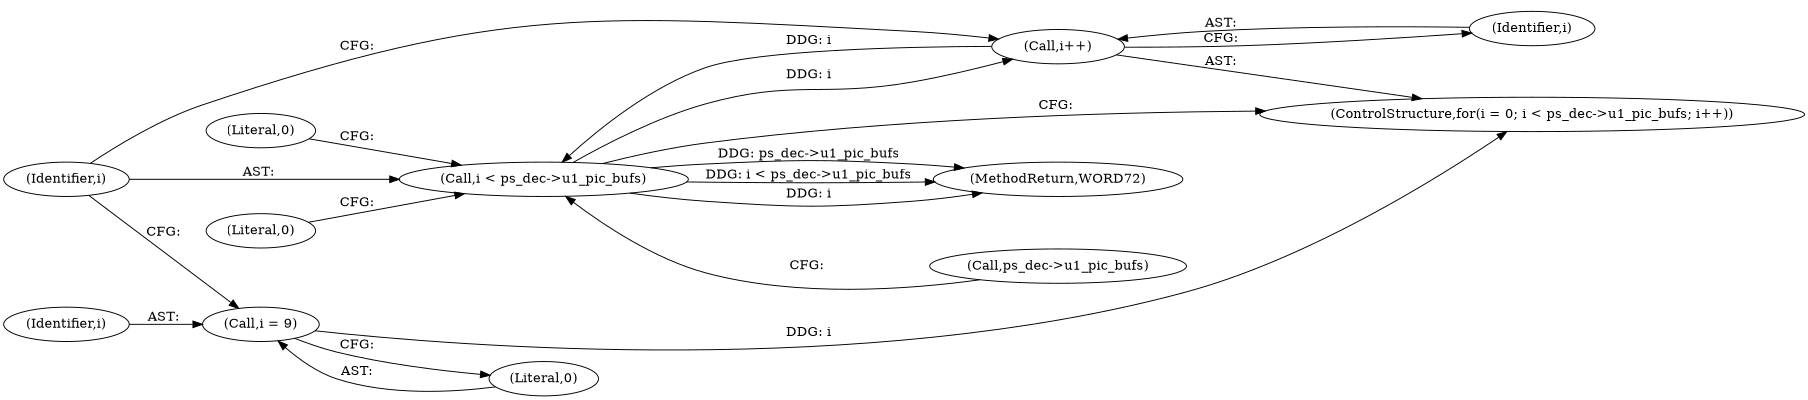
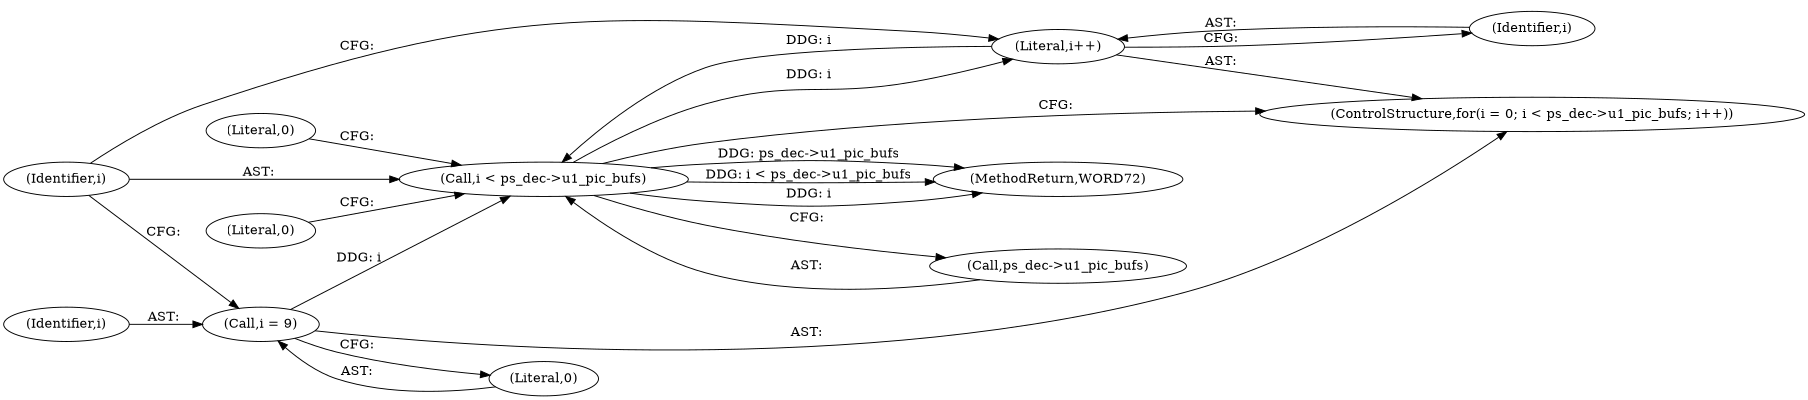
(1058, 47) -> (1058, 47)
none -> (763, 235)
none -> (396, 255)
(809, 266) -> (809, 266)
(809, 332) -> (809, 332)
